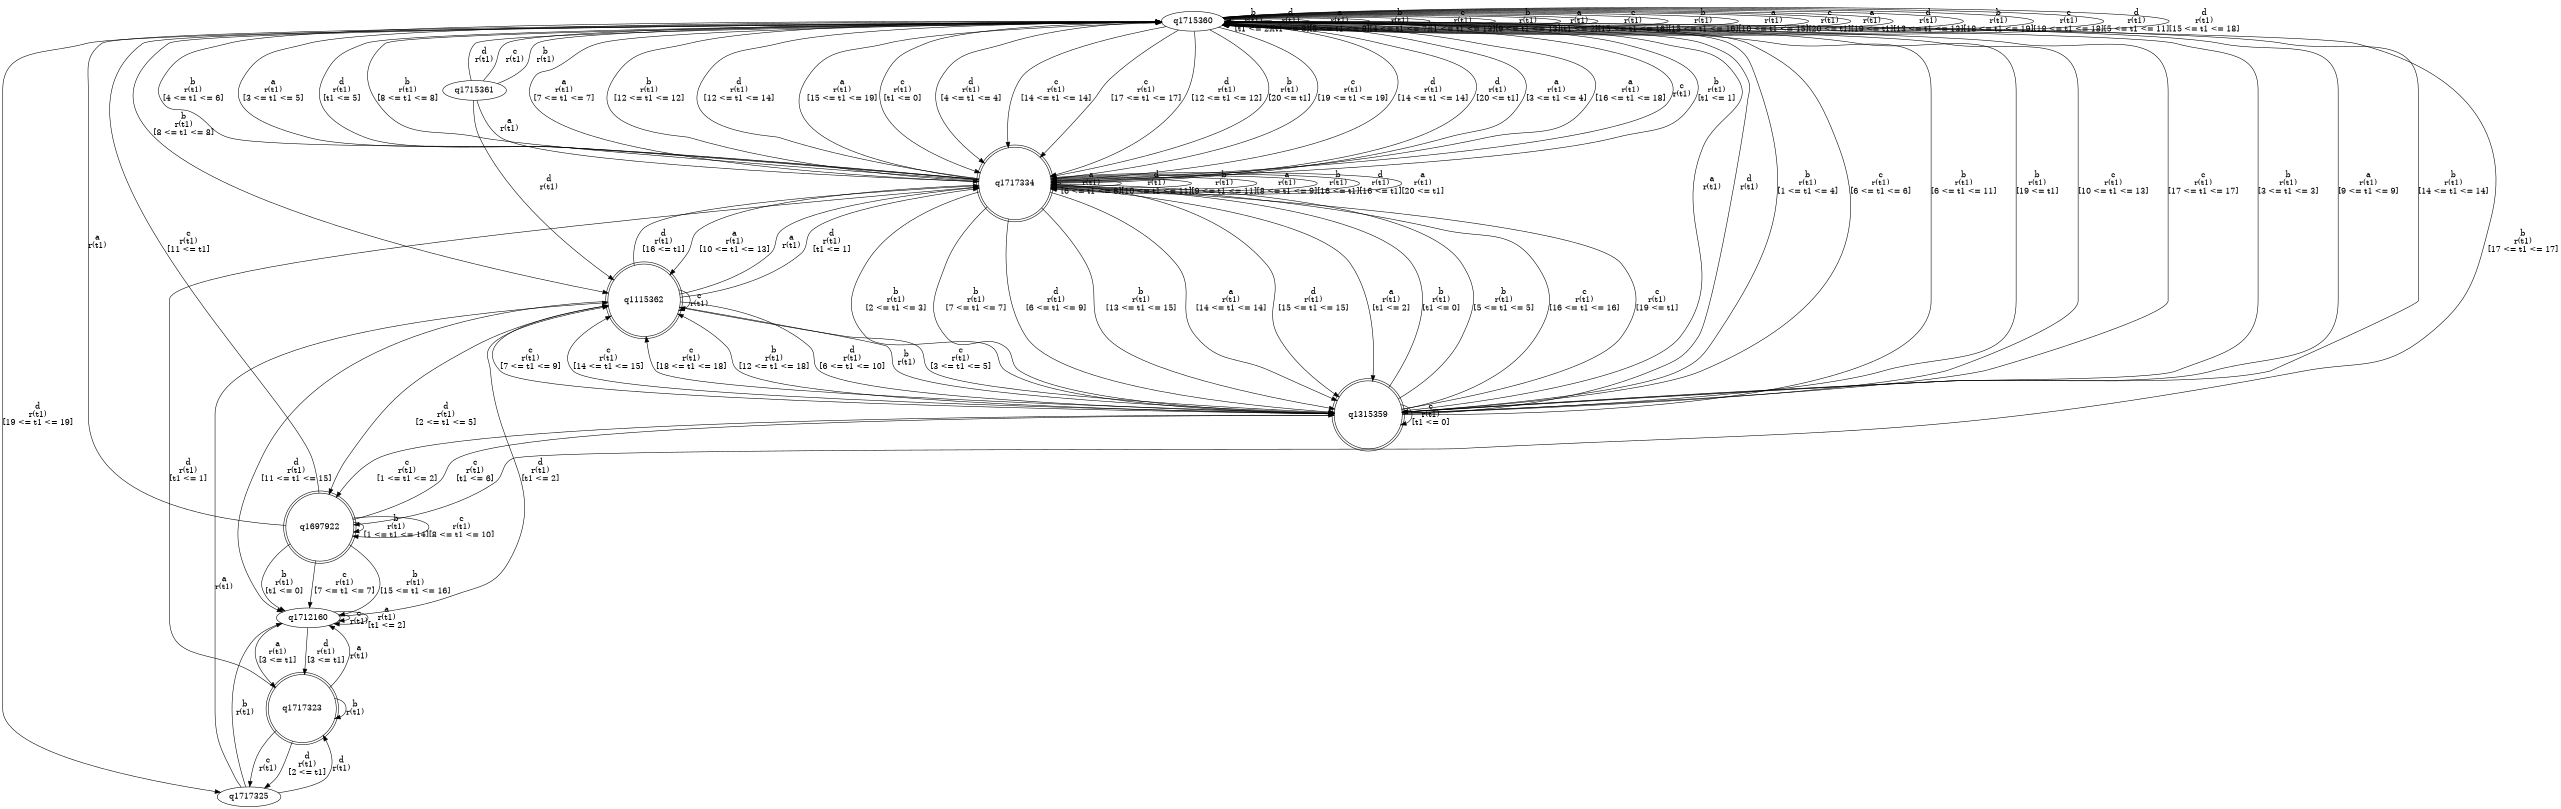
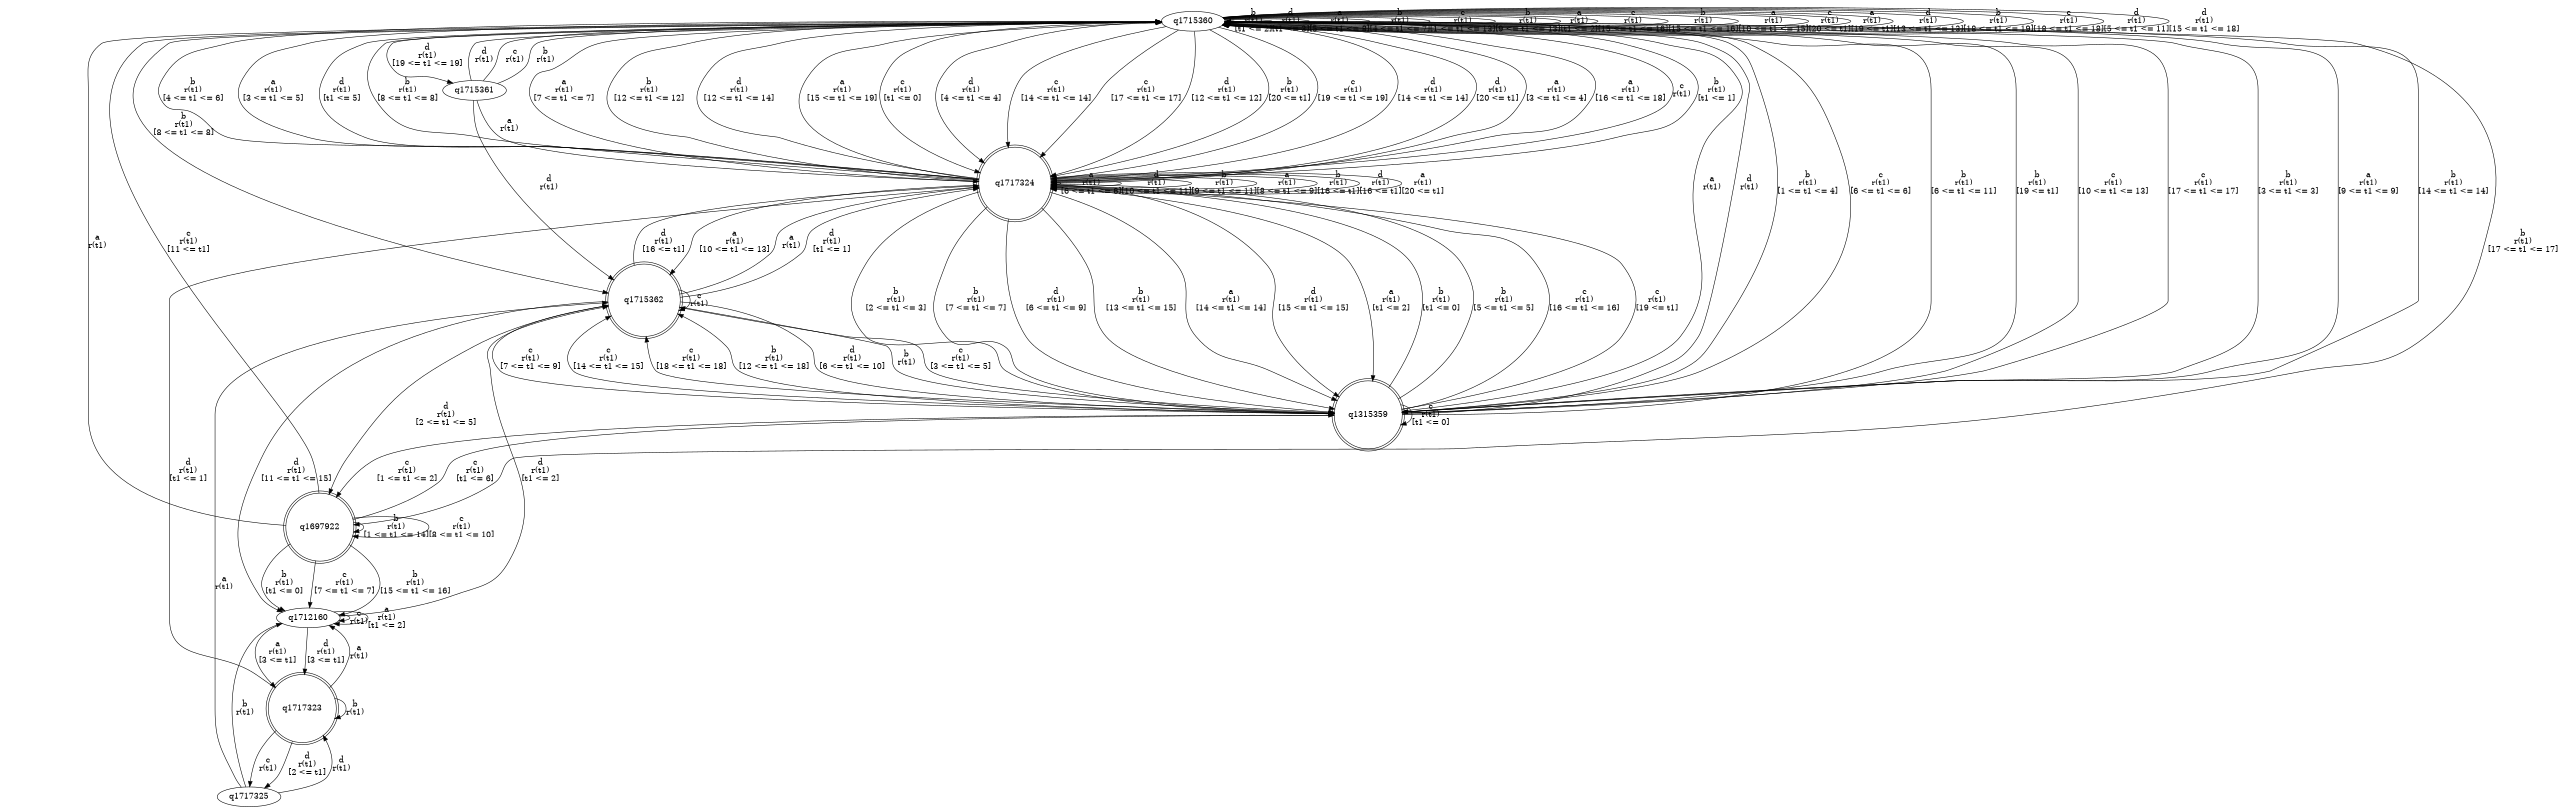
(92, 43) -> (733, 28)
(1015, 183) -> (1015, 183)
(644, 300) -> (644, 300)
